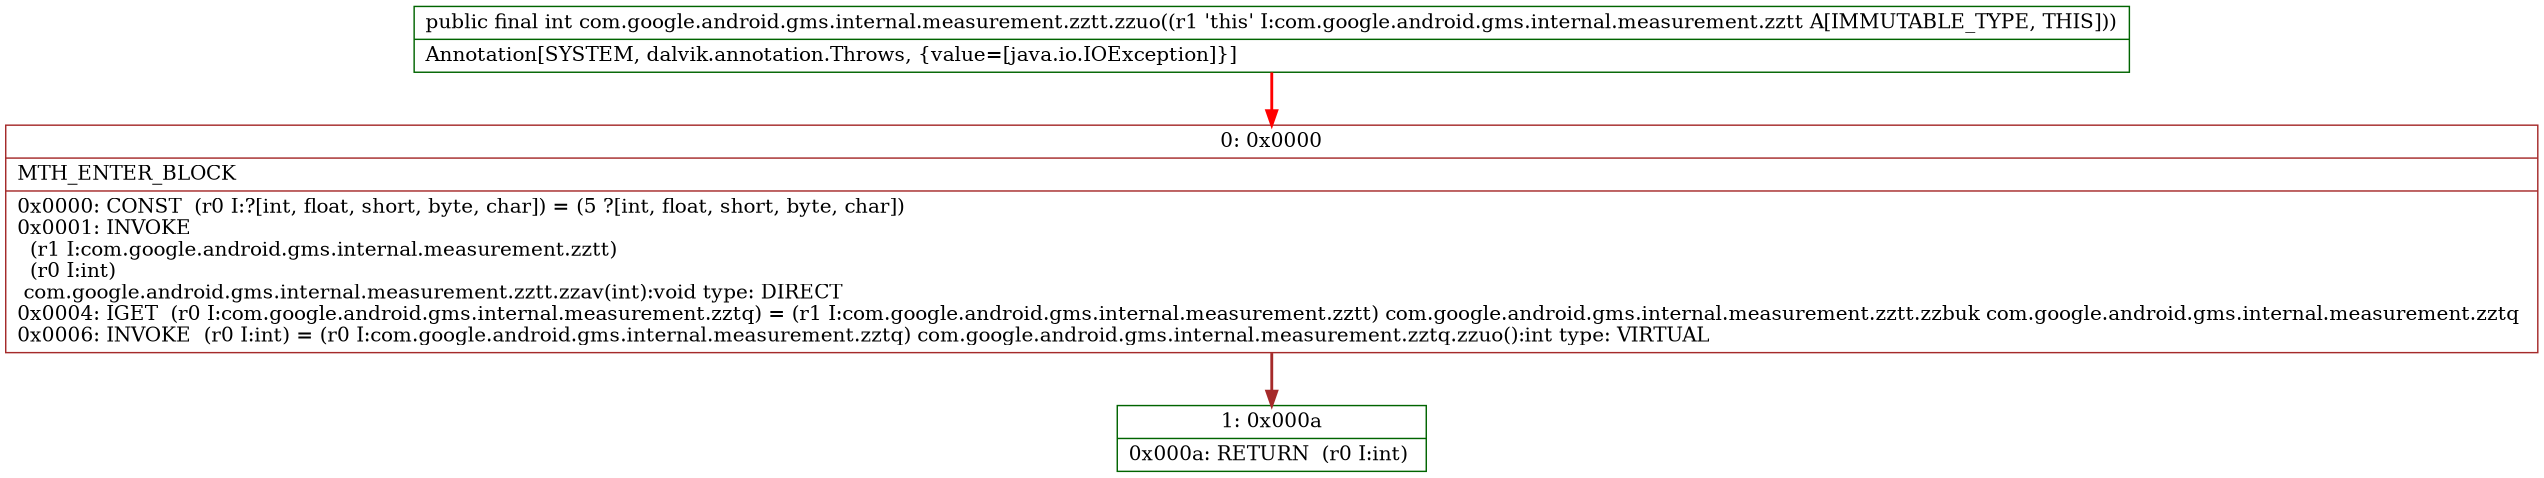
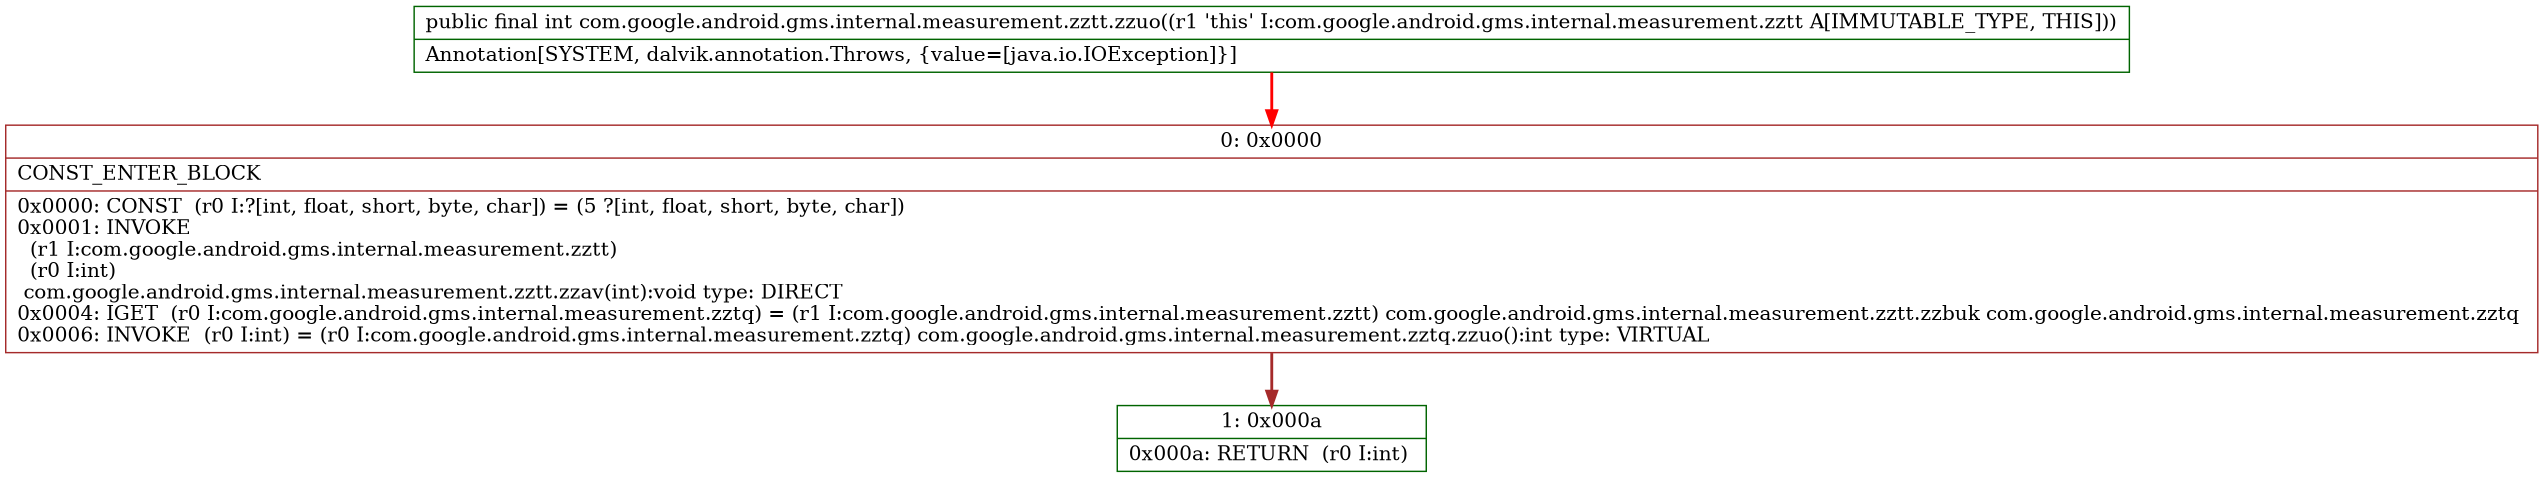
(127, 174) -> (139, 174)
